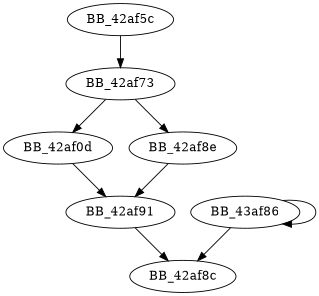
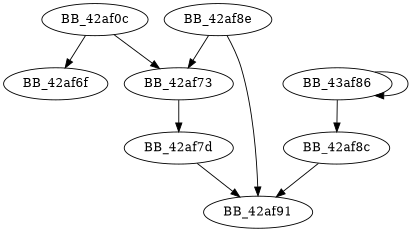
(120, 20) -> (95, 20)
none -> (56, 84)
(149, 113) -> (201, 48)
(58, 148) -> (179, 148)
(149, 241) -> (301, 177)
